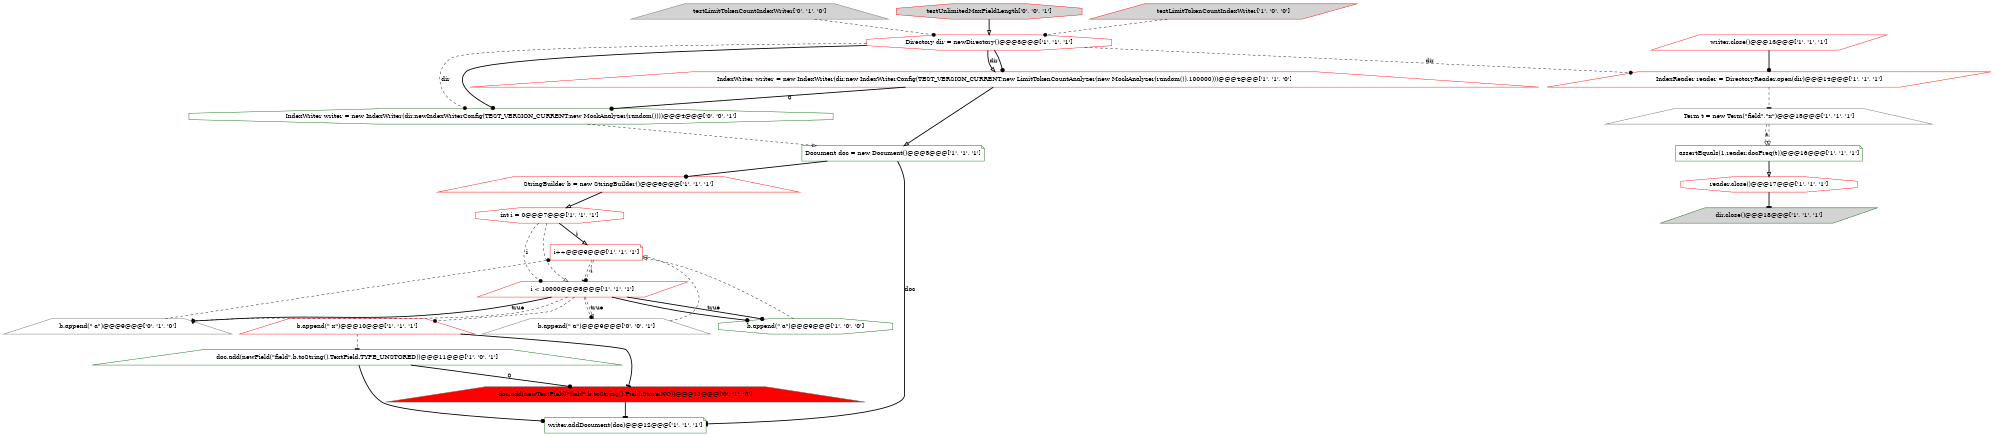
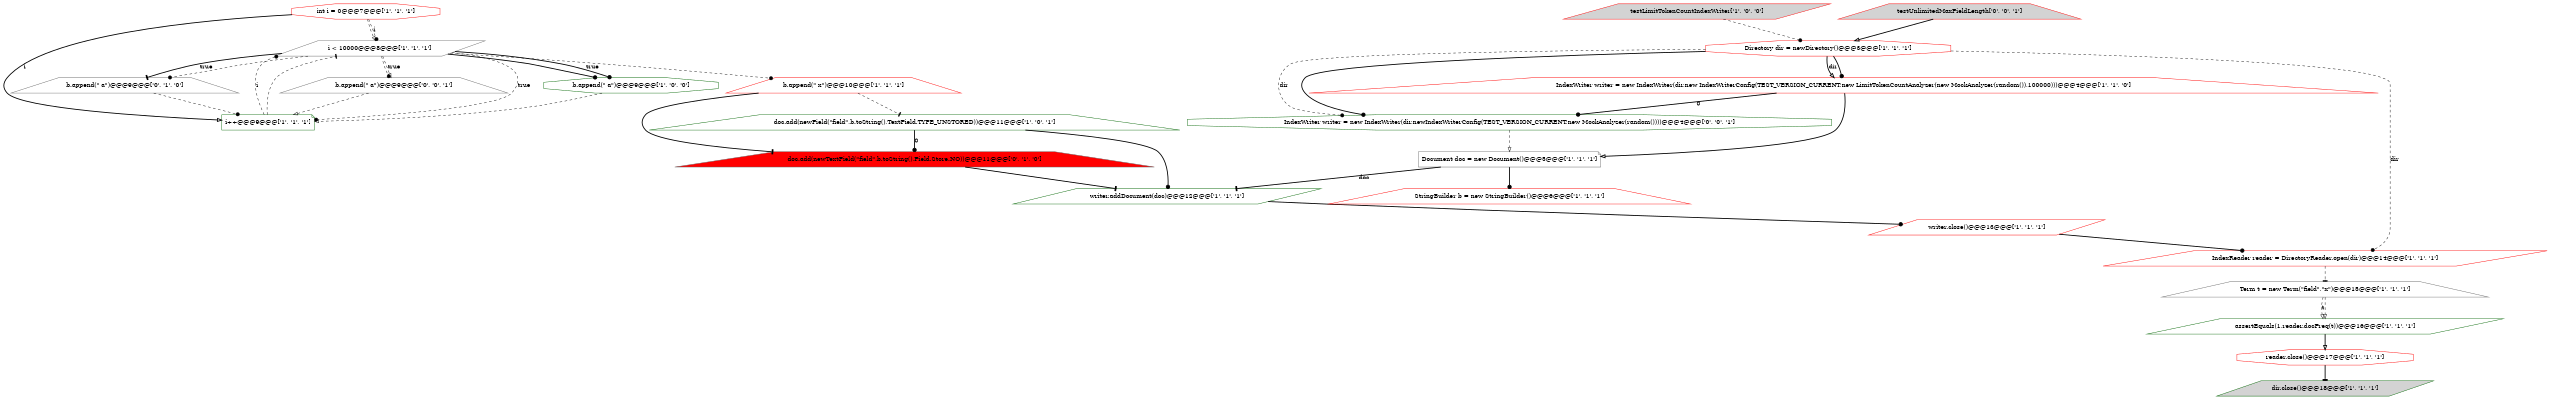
(760, 11) -> none
(989, 11) -> (1960, 11)
none -> (461, 107)
(893, 153) -> (1510, 159)
(1769, 153) -> (2325, 326)
(586, 199) -> none
none -> (1583, 214)
(596, 252) -> (268, 122)
(582, 289) -> (380, 48)
(625, 425) -> (1167, 196)
